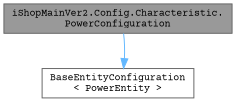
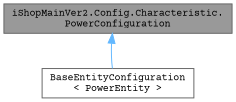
(125, 46) -> (111, 56)
